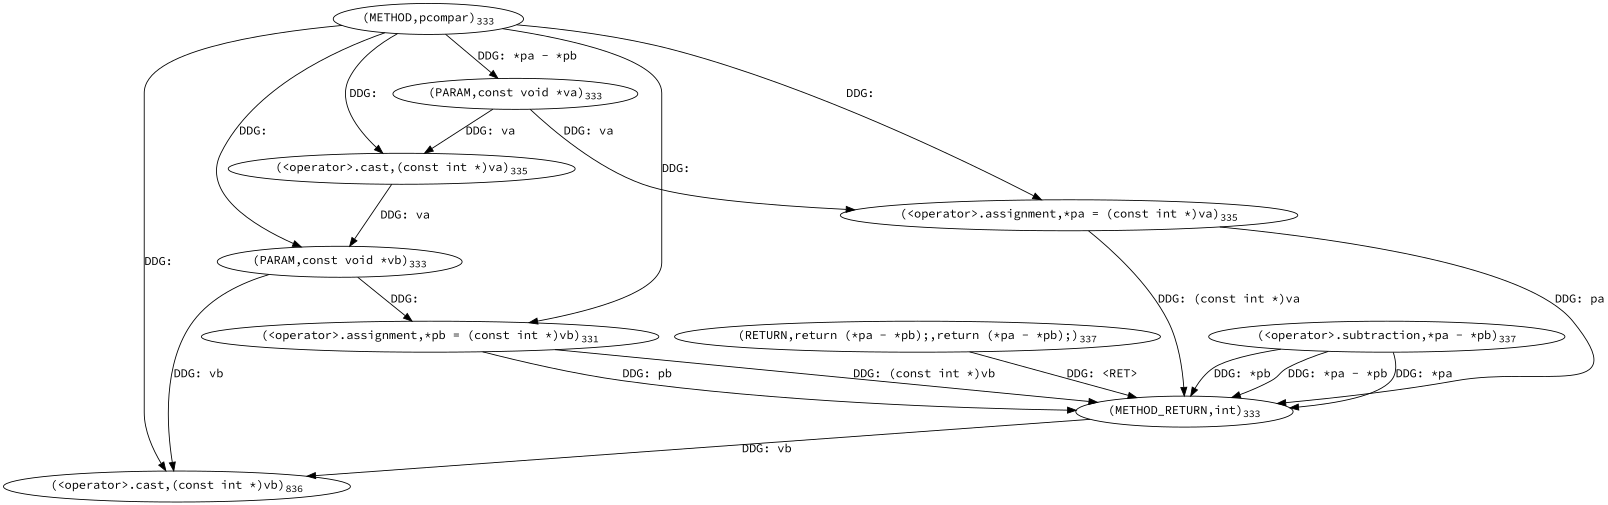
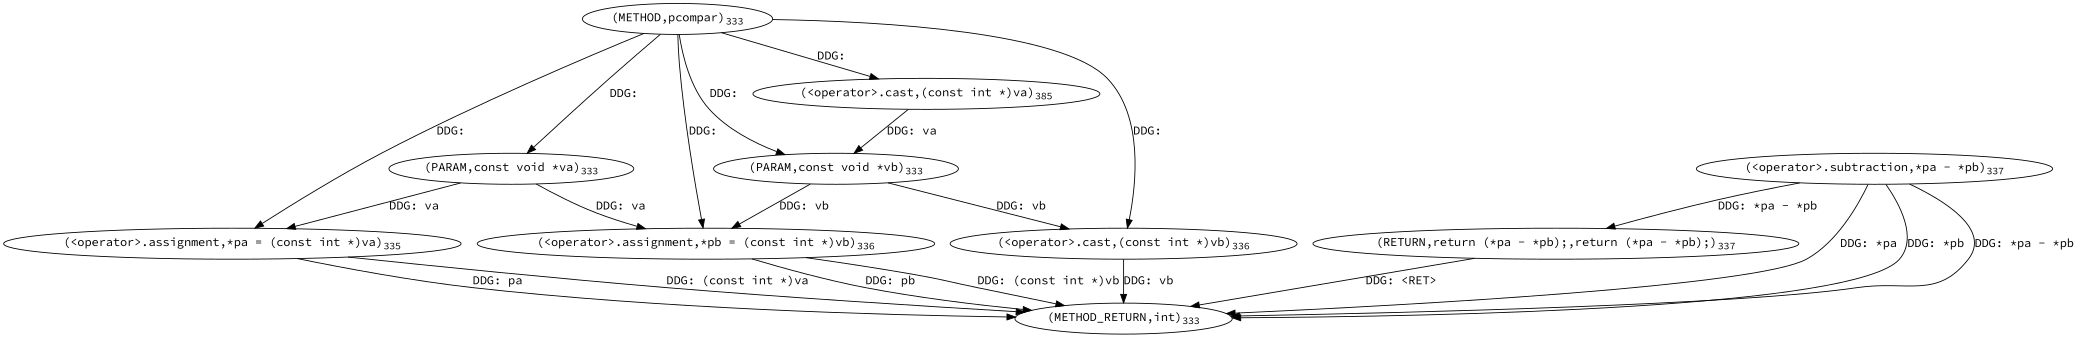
(527, 56) -> (628, 94)
(462, 129) -> (585, 208)
(519, 167) -> (1044, 93)
none -> (1707, 202)
(409, 299) -> (804, 206)
(590, 335) -> (866, 242)
(703, 447) -> (1124, 277)
(294, 485) -> (1241, 242)
